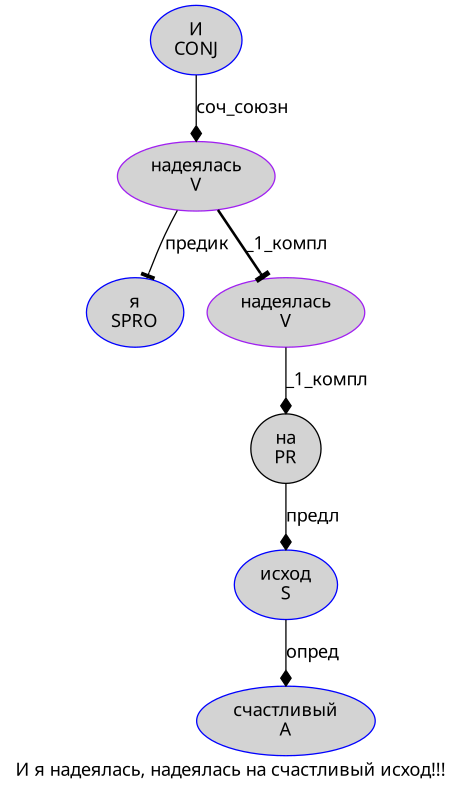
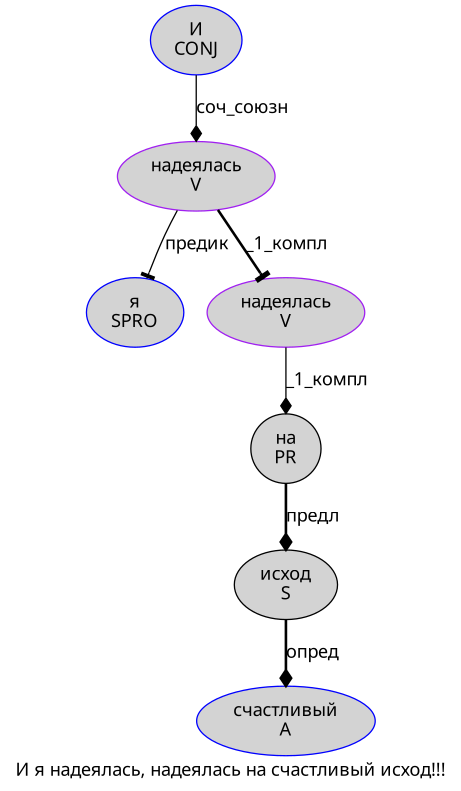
(286, 509) -> (286, 509)
(286, 585) -> (286, 585)
(286, 645) -> (286, 645)
